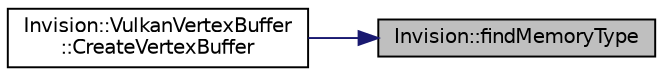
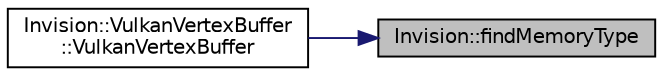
(158, 38) -> (158, 38)
